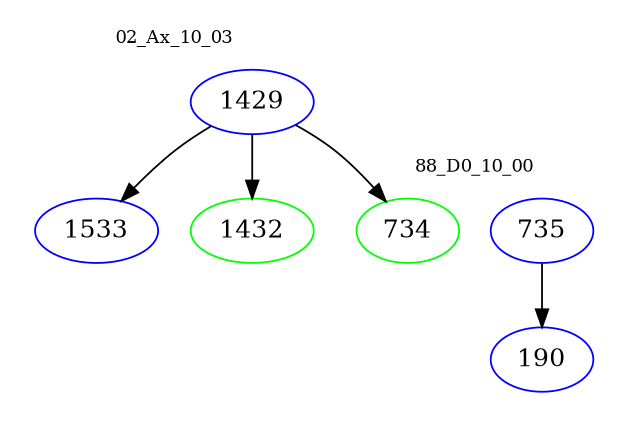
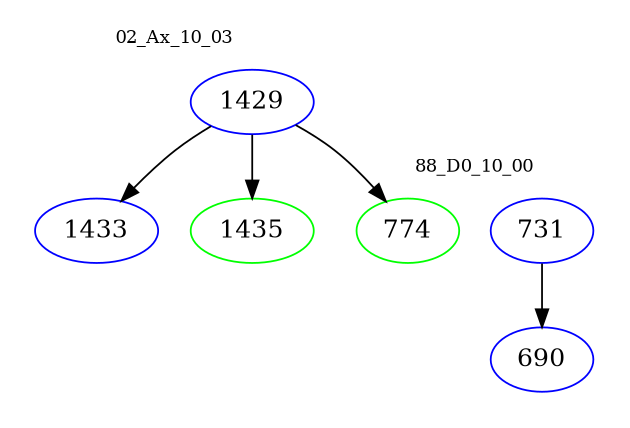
(97, 231) -> (97, 231)
(252, 231) -> (252, 231)
(408, 231) -> (408, 231)
(542, 231) -> (542, 231)
(542, 360) -> (542, 360)
